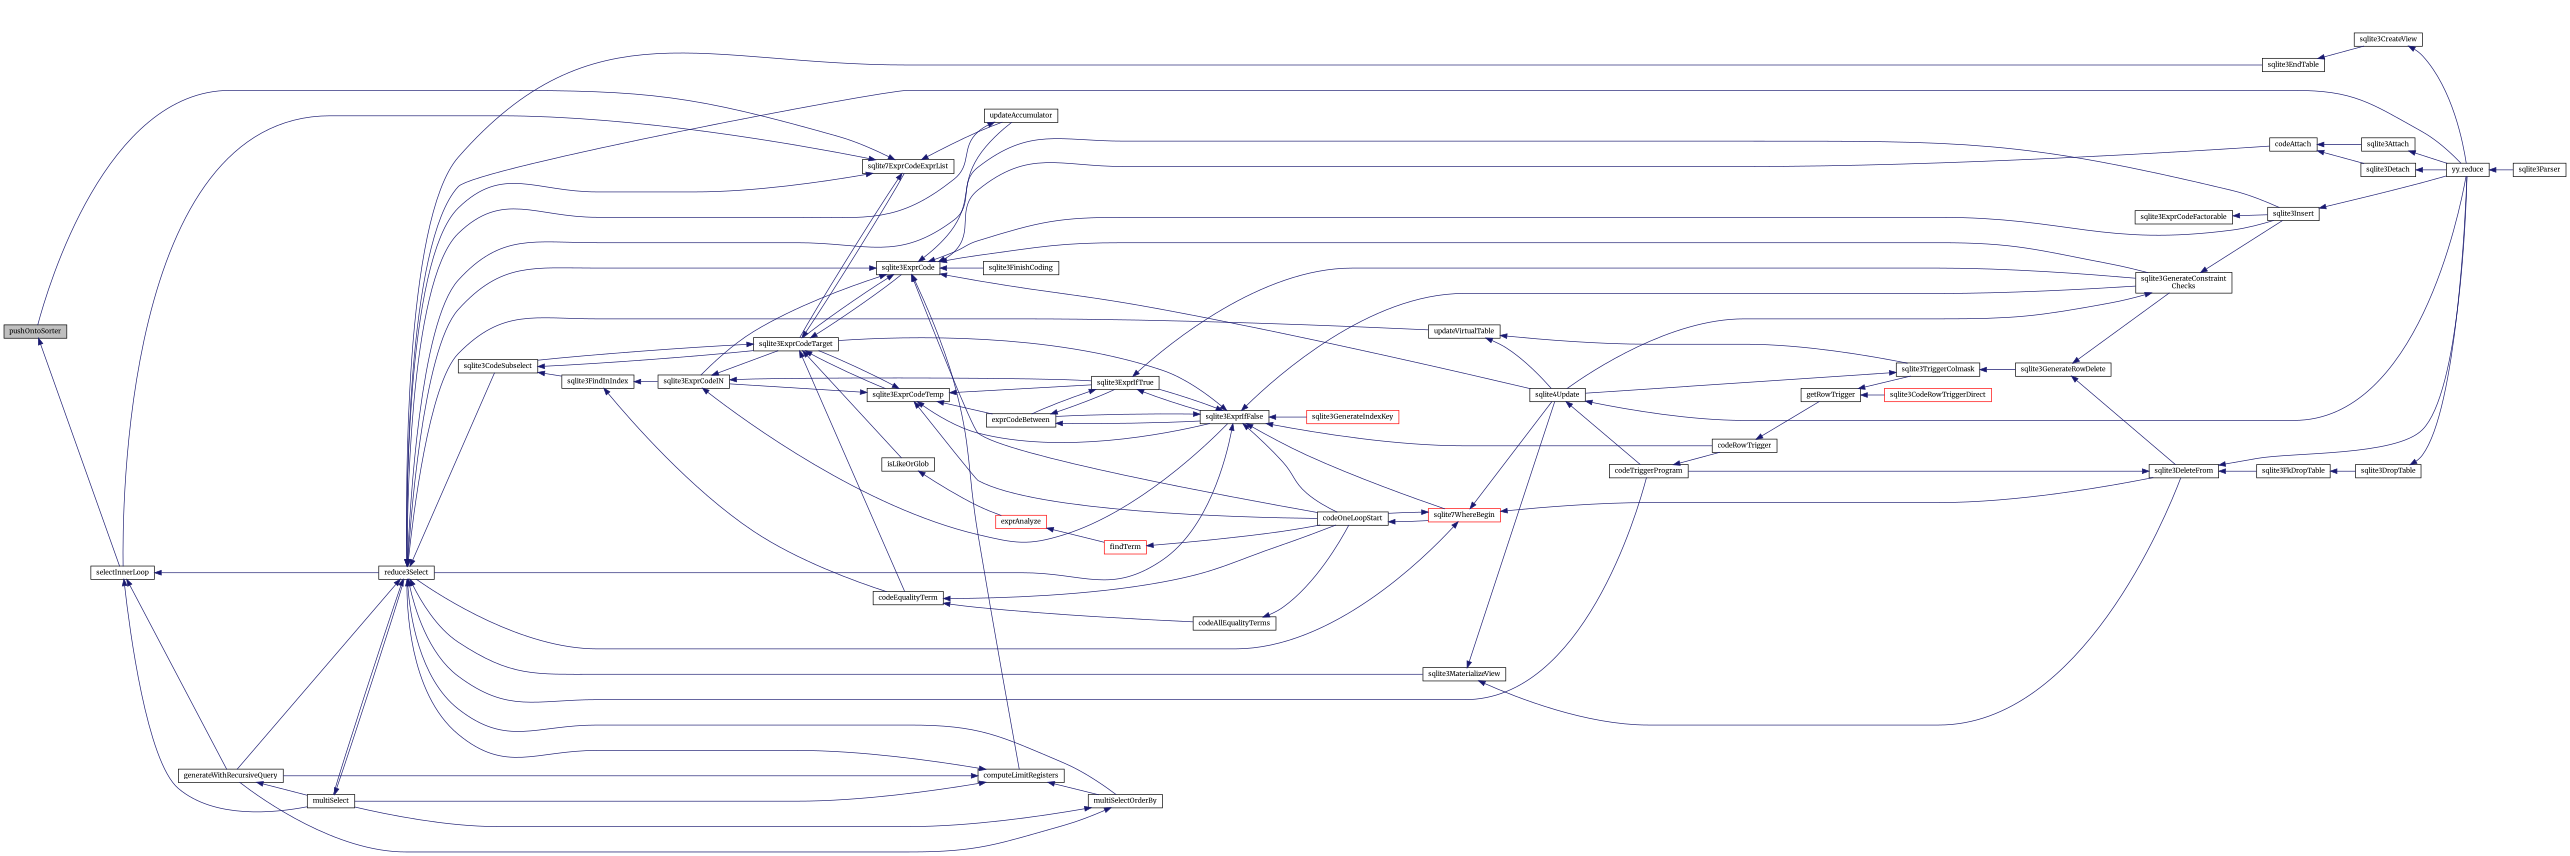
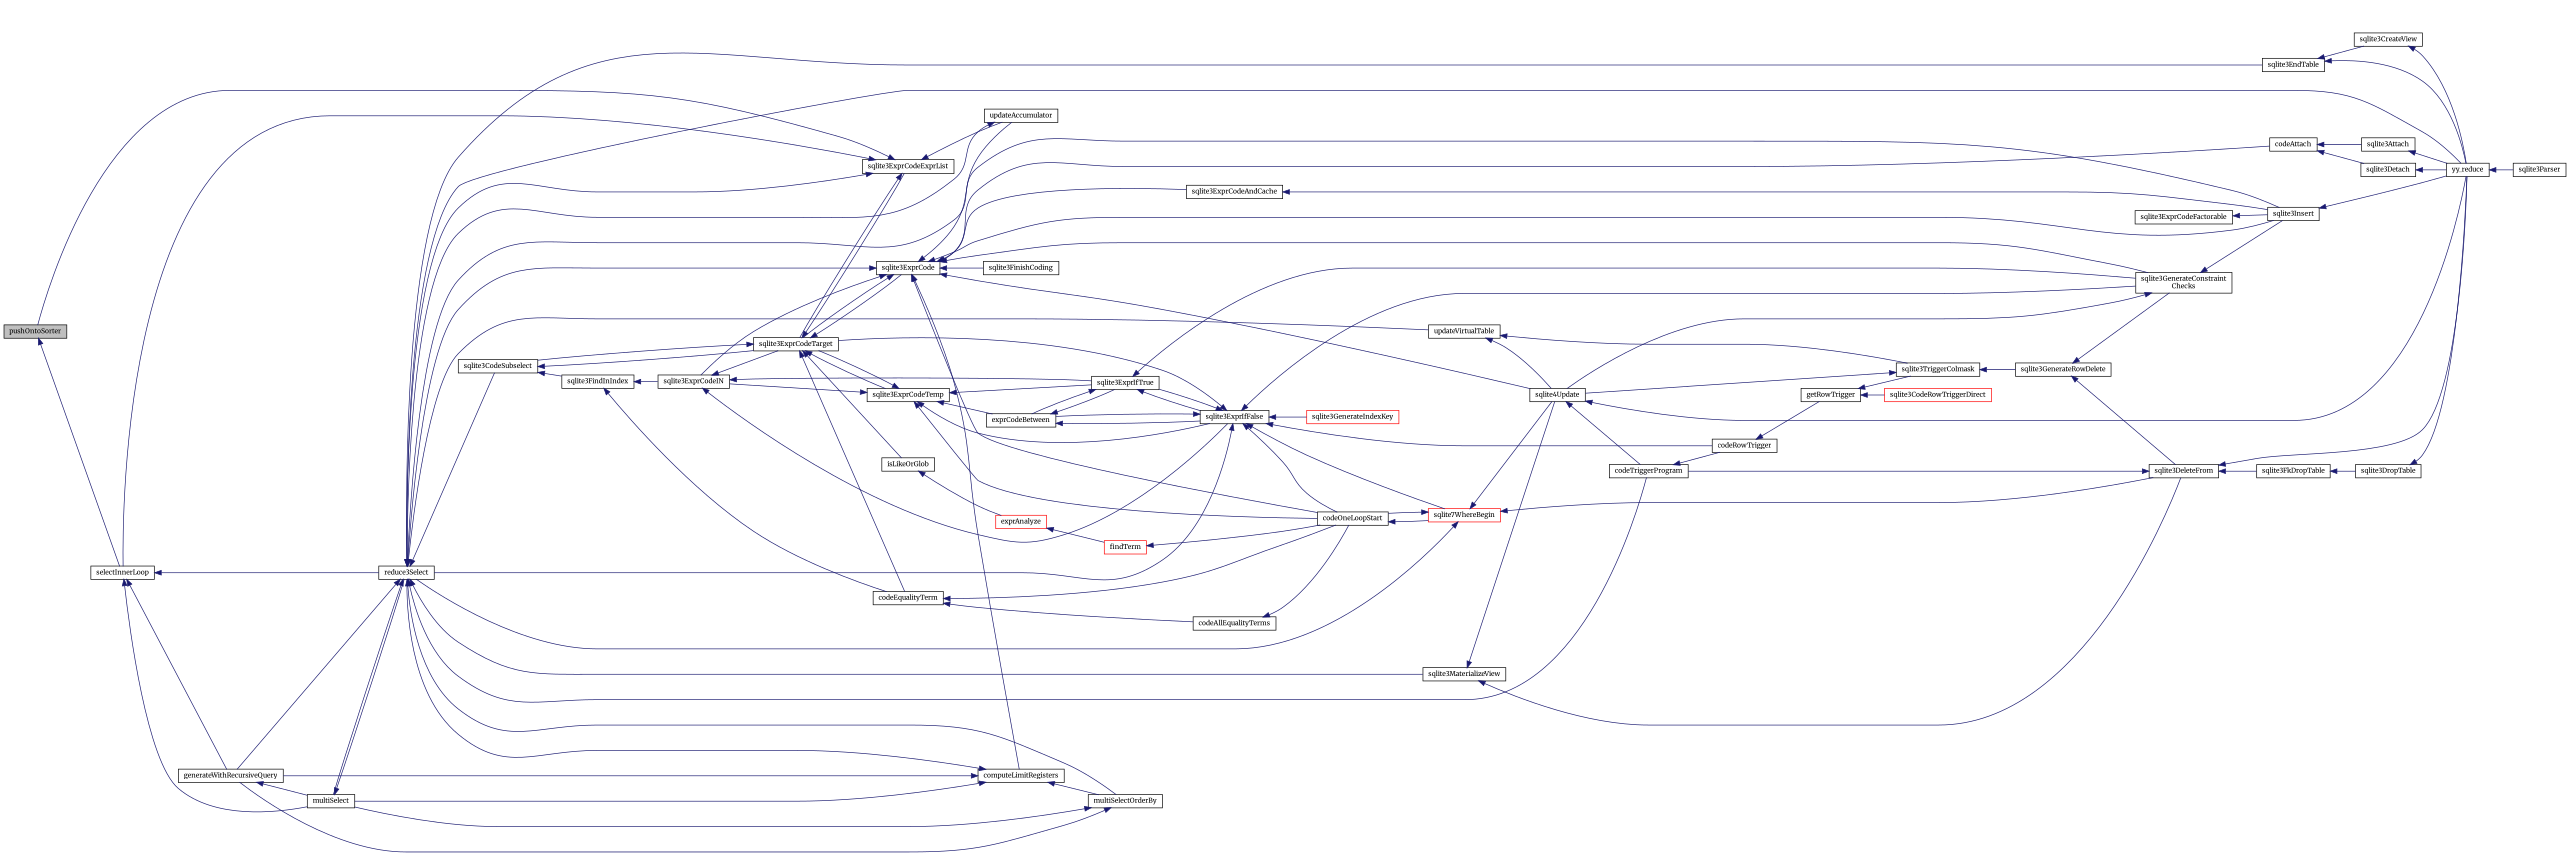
none -> (2423, 81)
(908, 167) -> (908, 167)
none -> (1235, 192)
